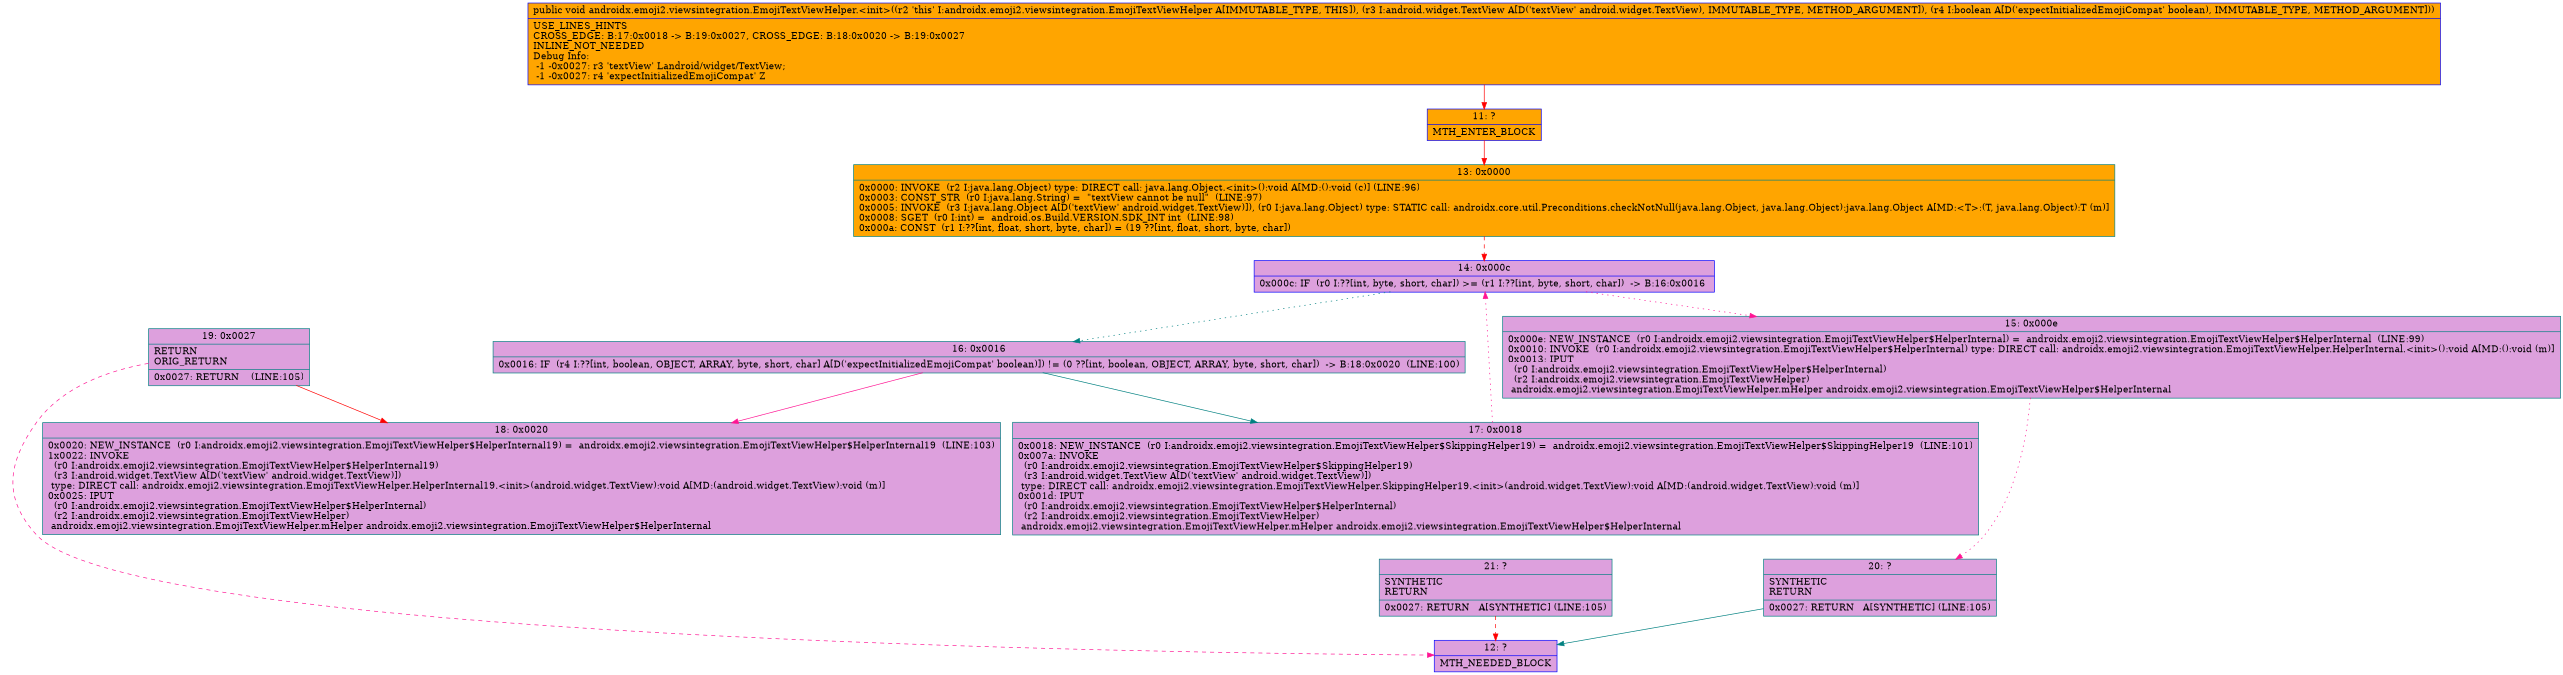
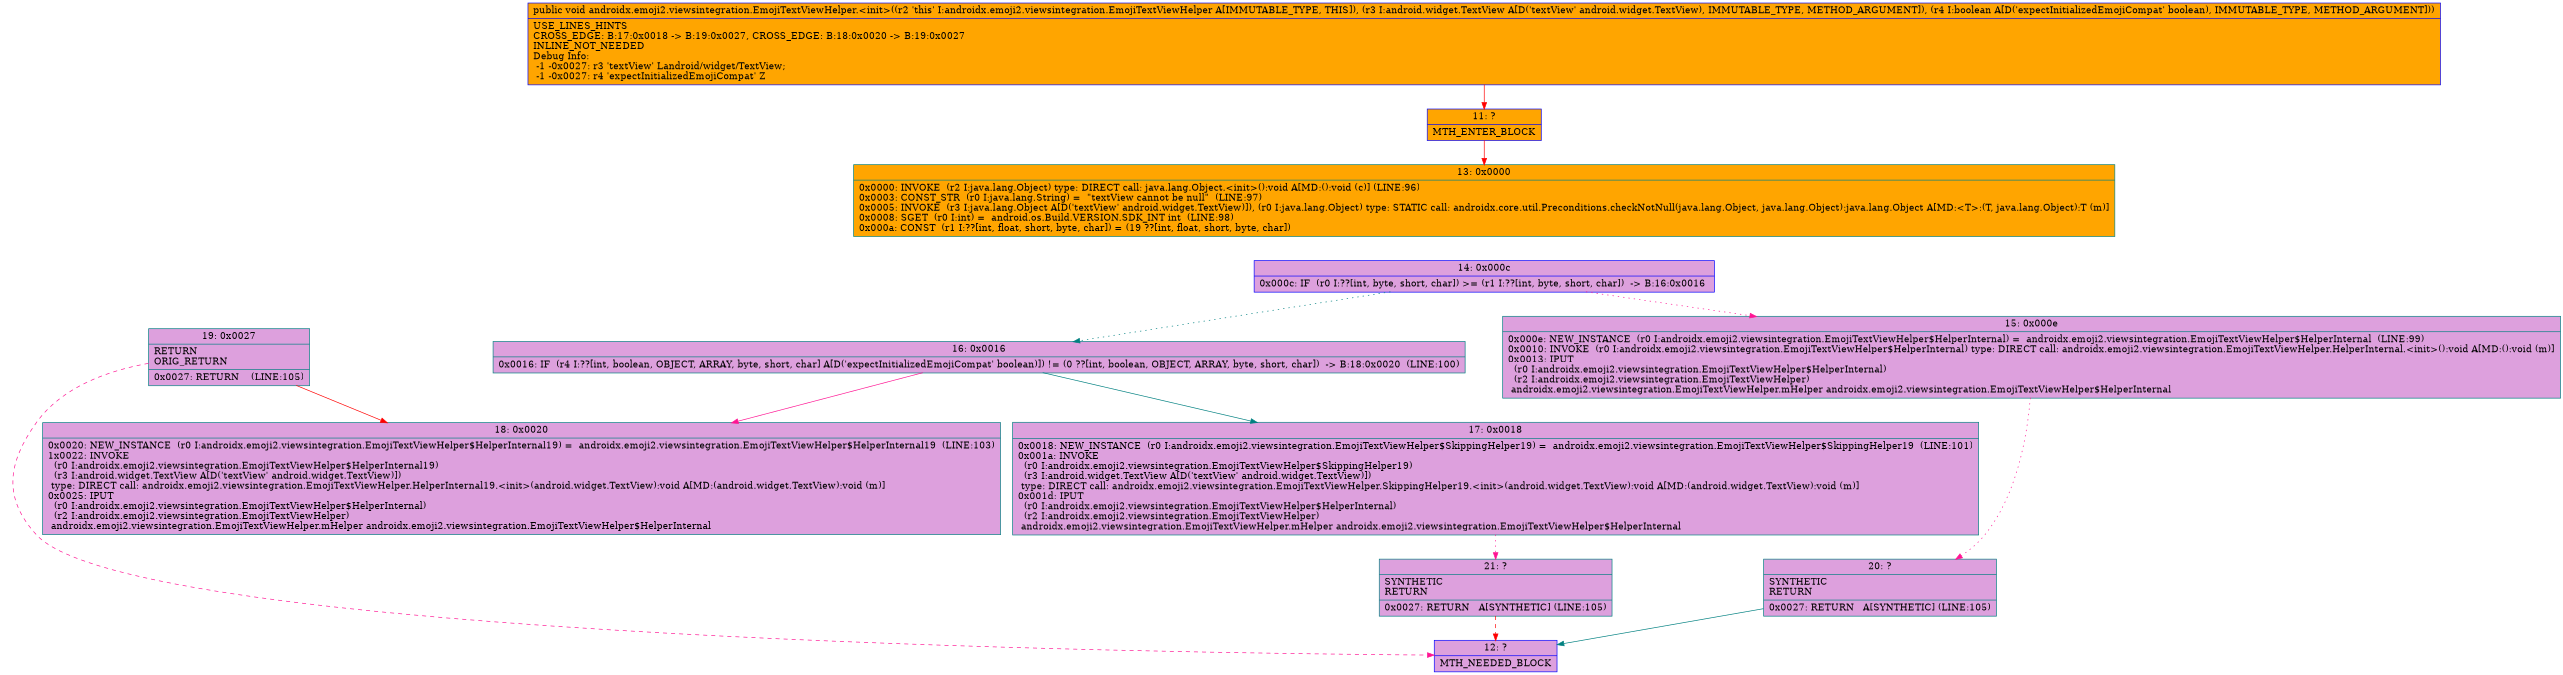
(1484, 245) -> none
(1489, 360) -> (1496, 544)
(1062, 456) -> (1062, 456)
